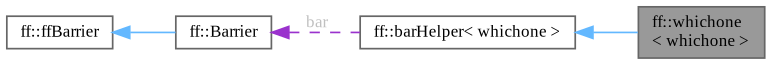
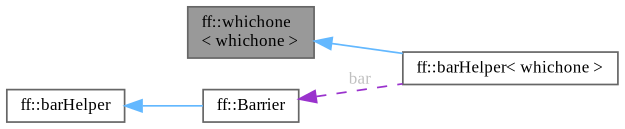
(60, 32) -> (66, 106)
(616, 32) -> (367, 49)
